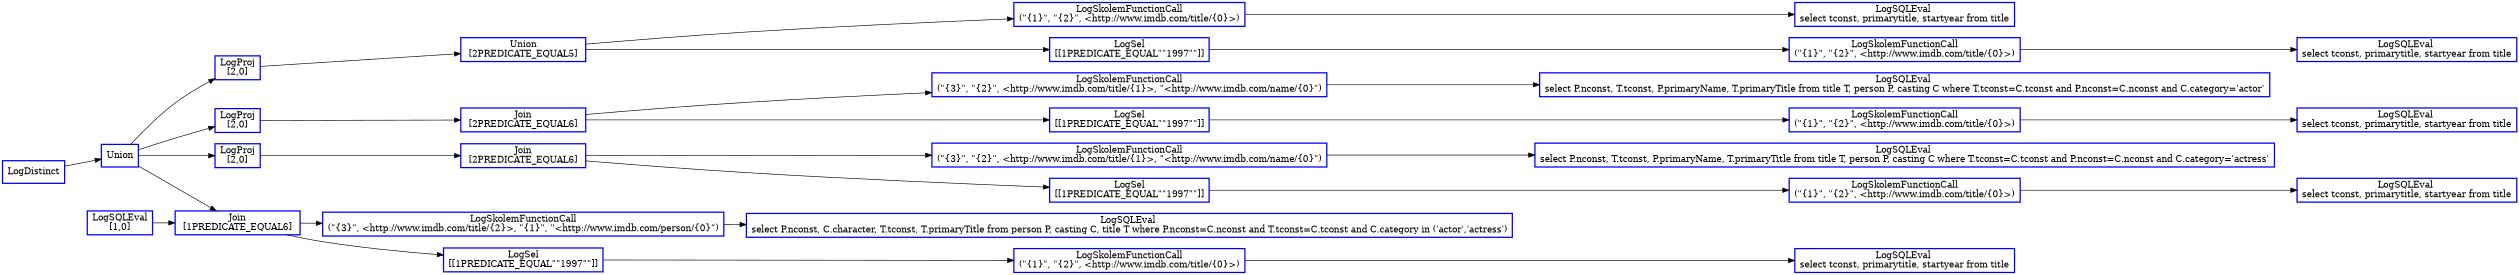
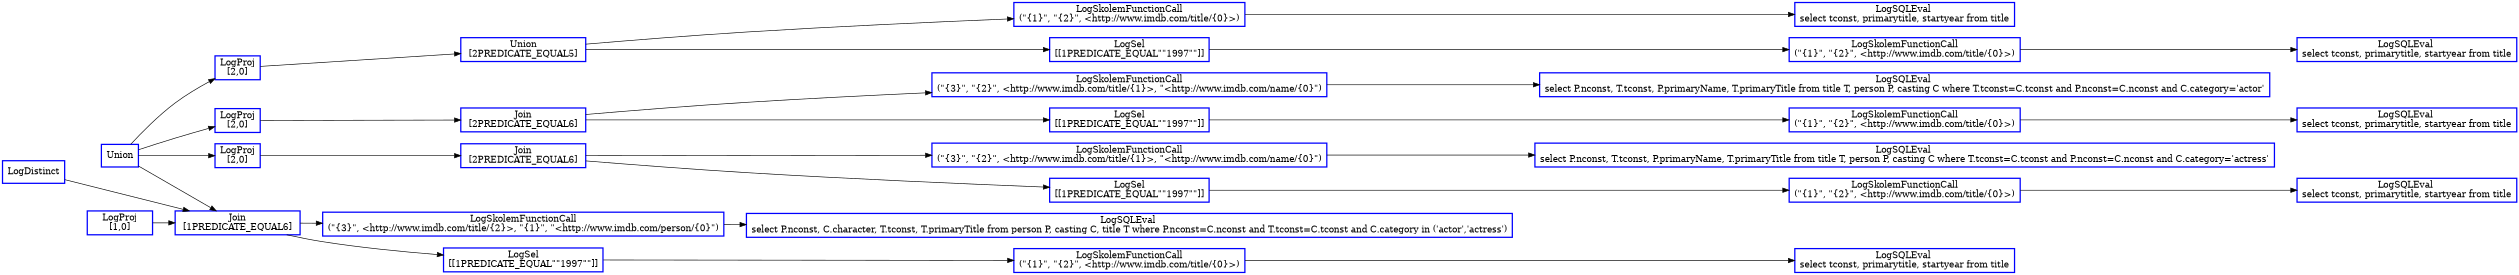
(80, 163) -> (124, 195)
(120, 223) -> (120, 223)
